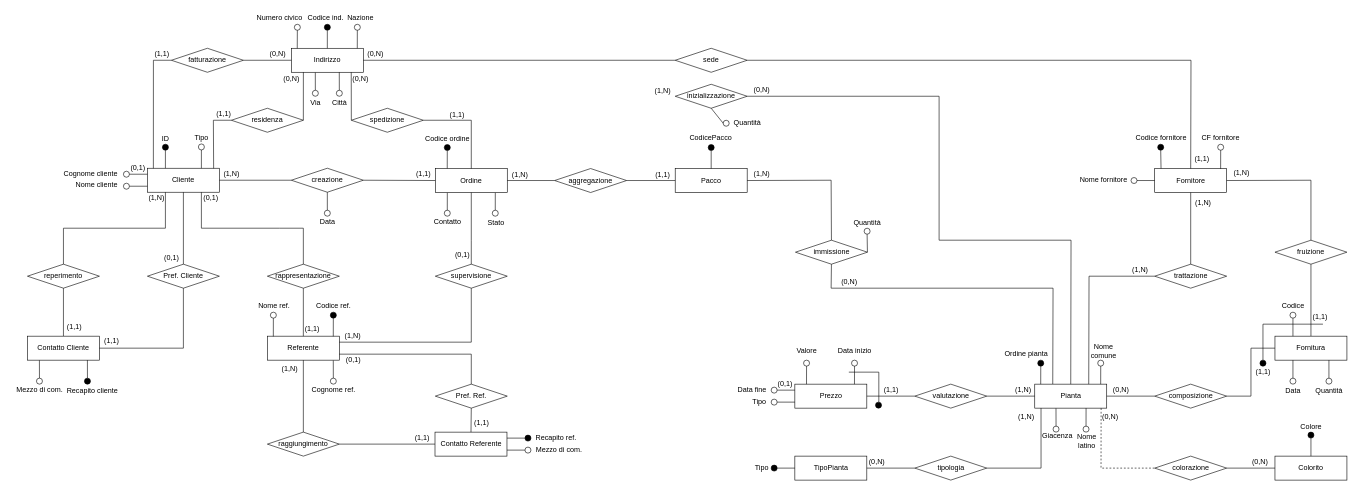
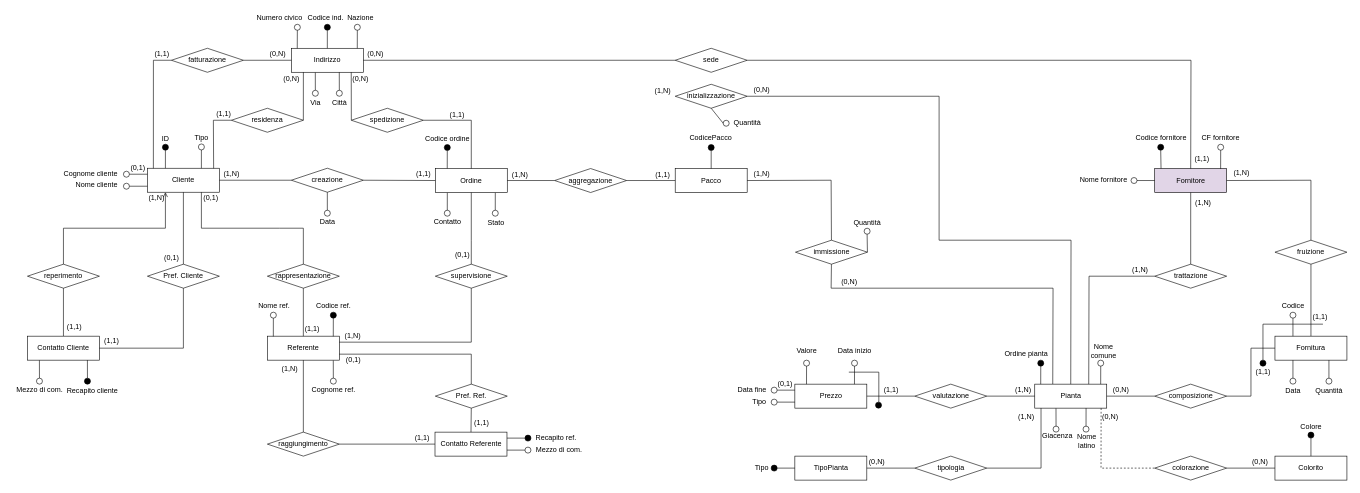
(1191, 181) -> (1191, 181)
(165, 195) -> (165, 196)
